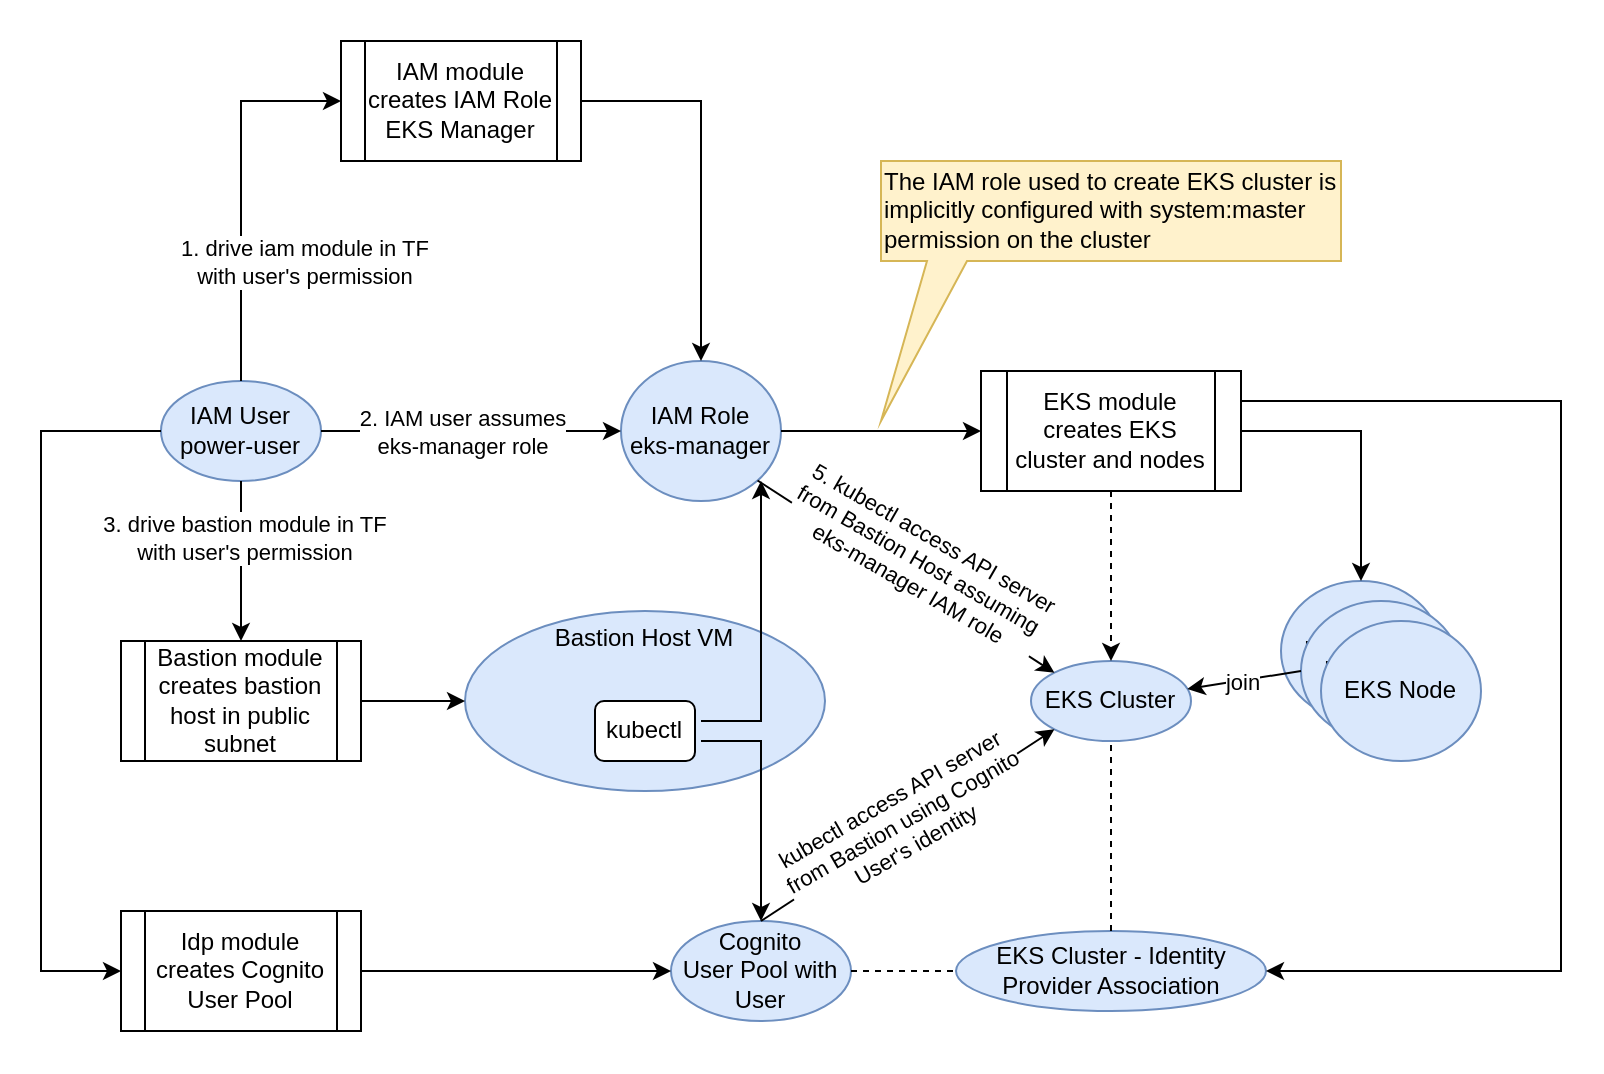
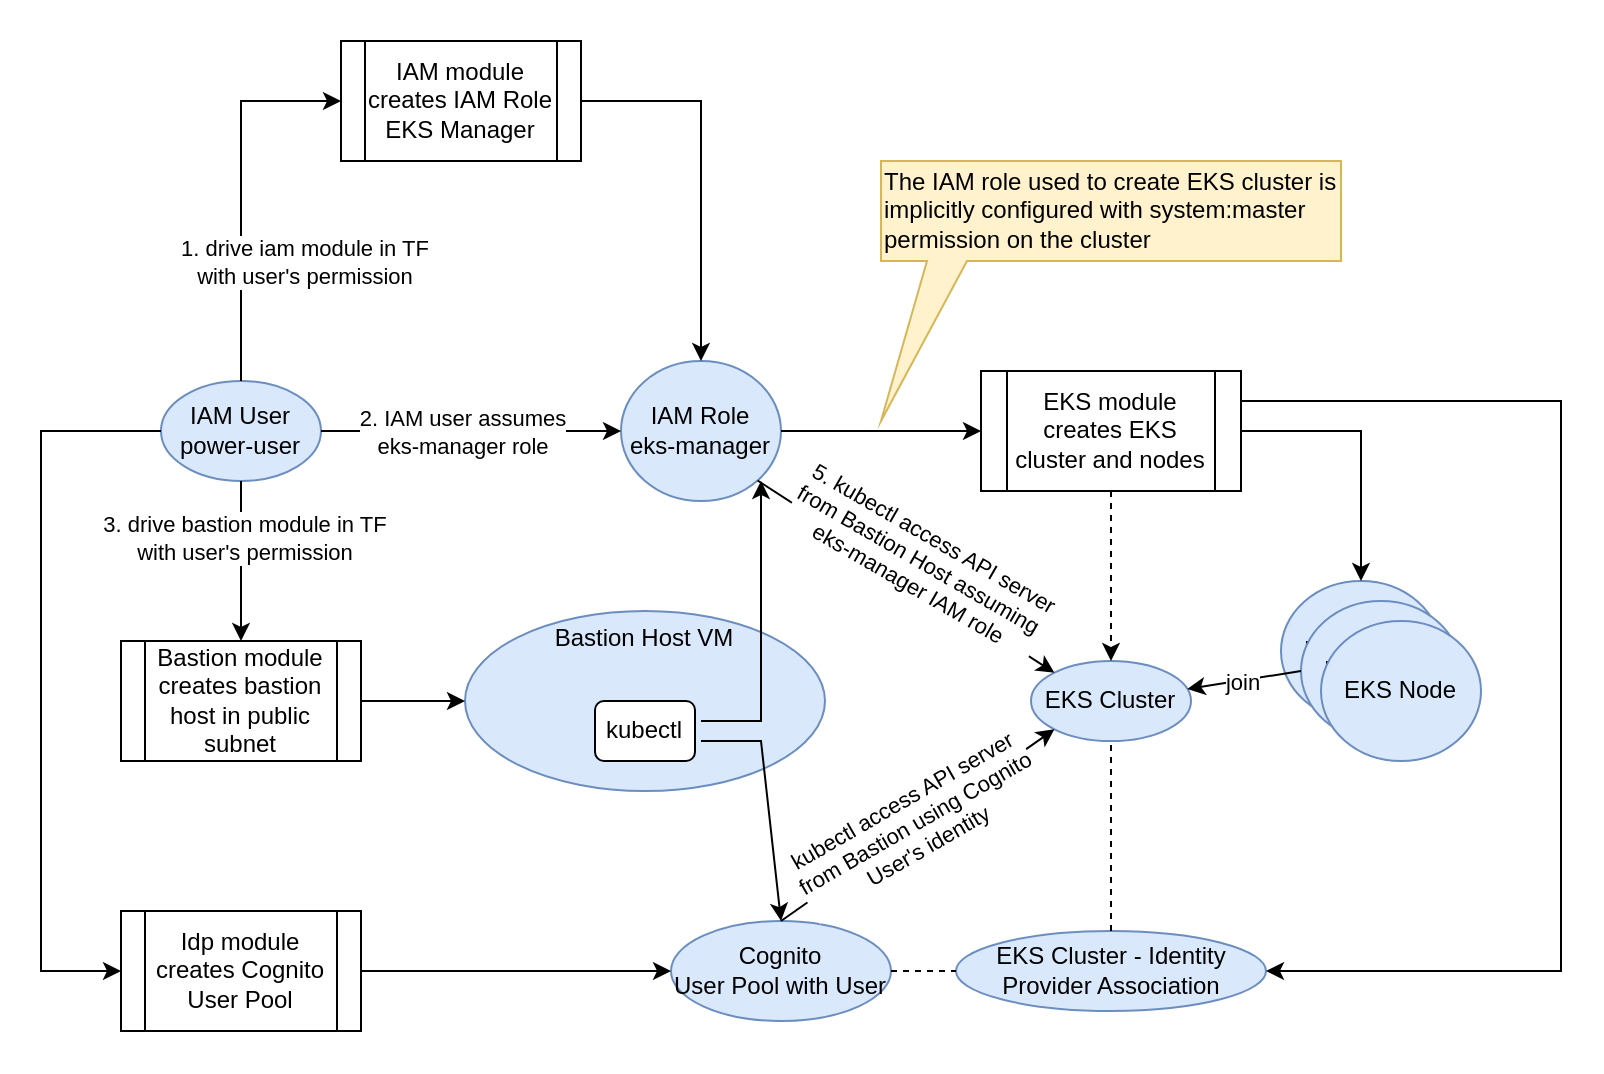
(761, 971) -> (781, 971)
